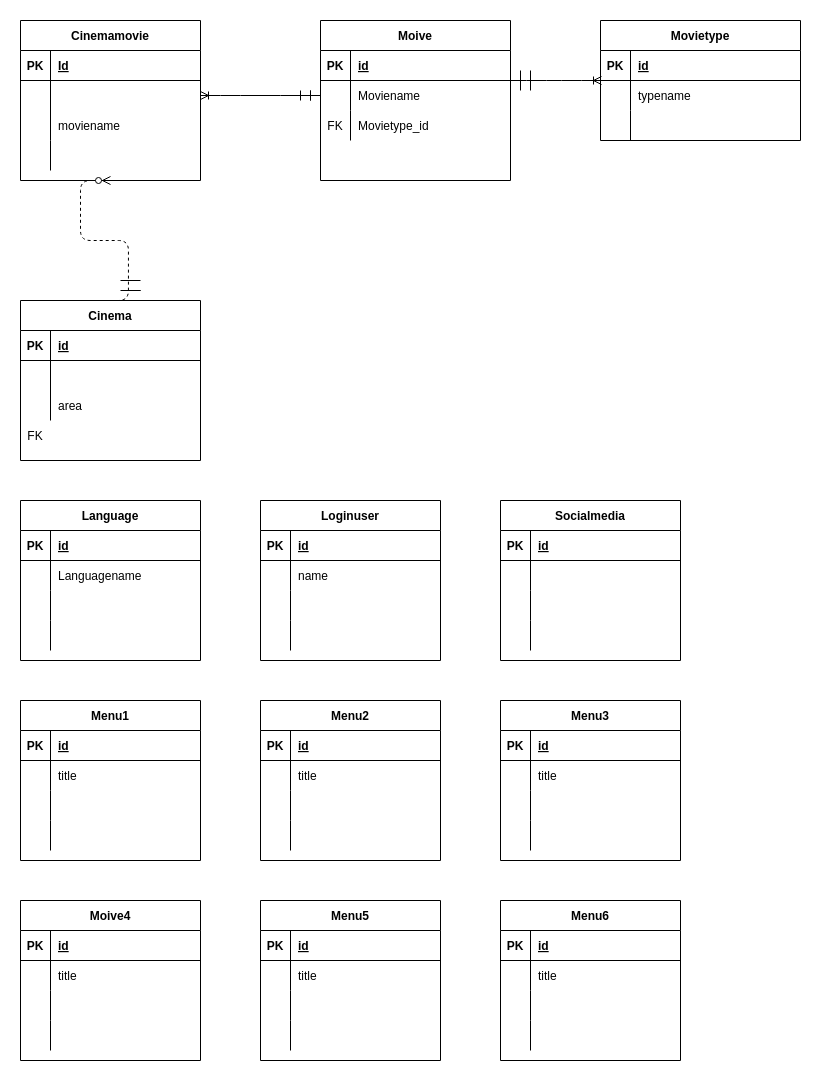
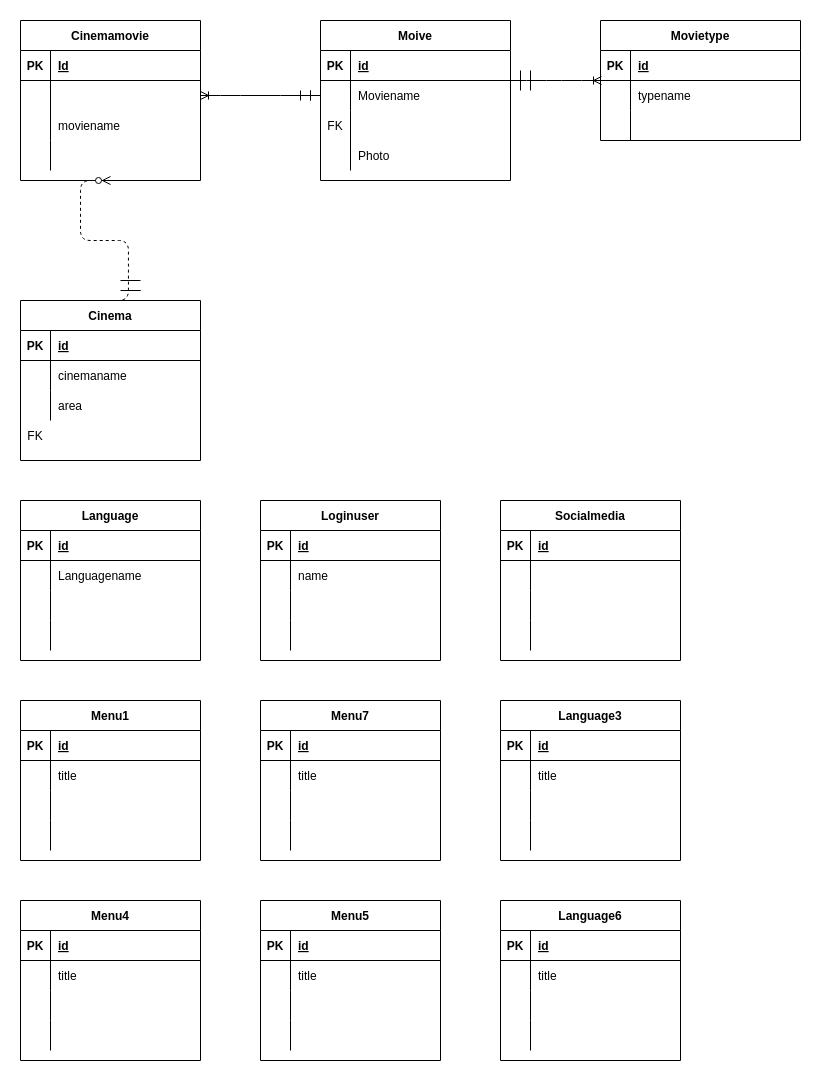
(431, 126) -> none
none -> (431, 156)
none -> (126, 376)
(350, 716) -> (350, 716)
(590, 716) -> (590, 716)
(110, 916) -> (110, 916)
(590, 916) -> (590, 916)
